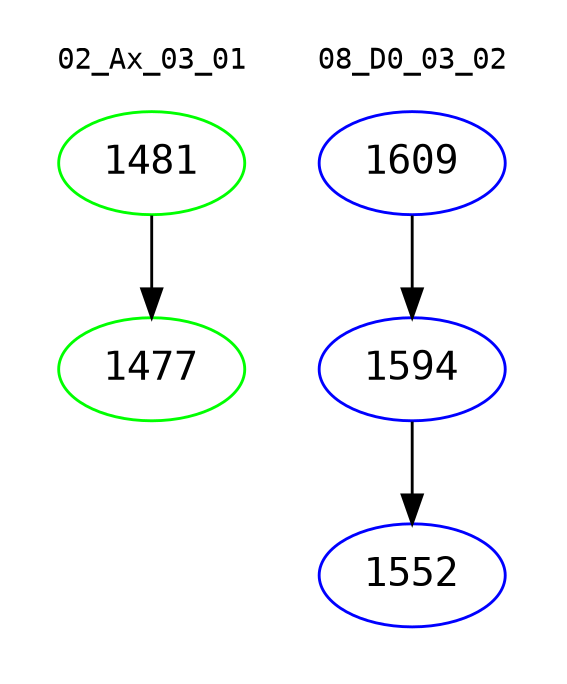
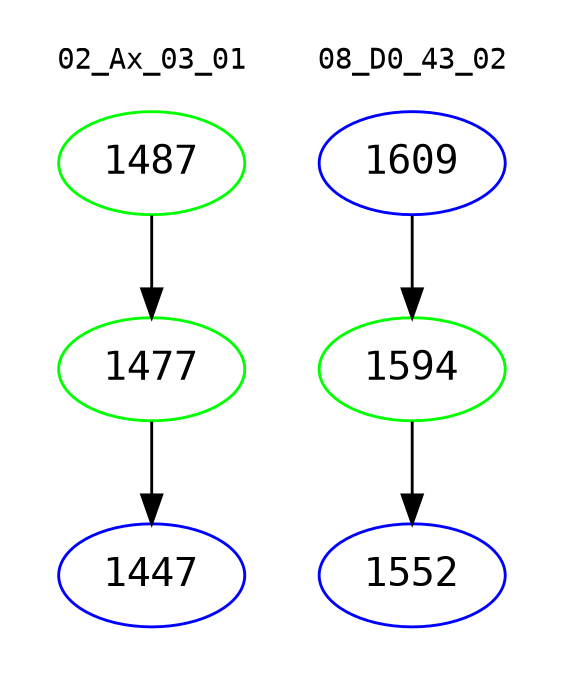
(414, 62) -> (414, 62)
(152, 163) -> (152, 163)
(412, 369) -> (412, 369)
none -> (152, 575)
